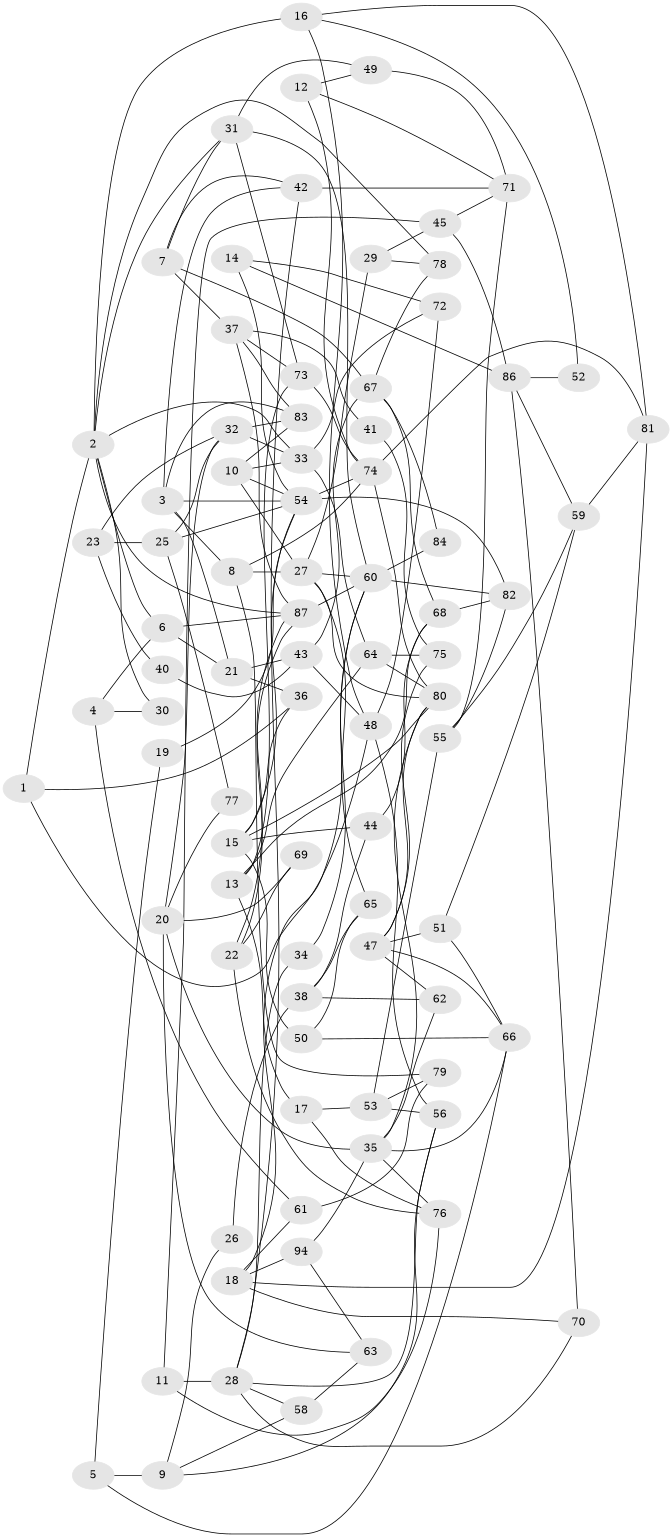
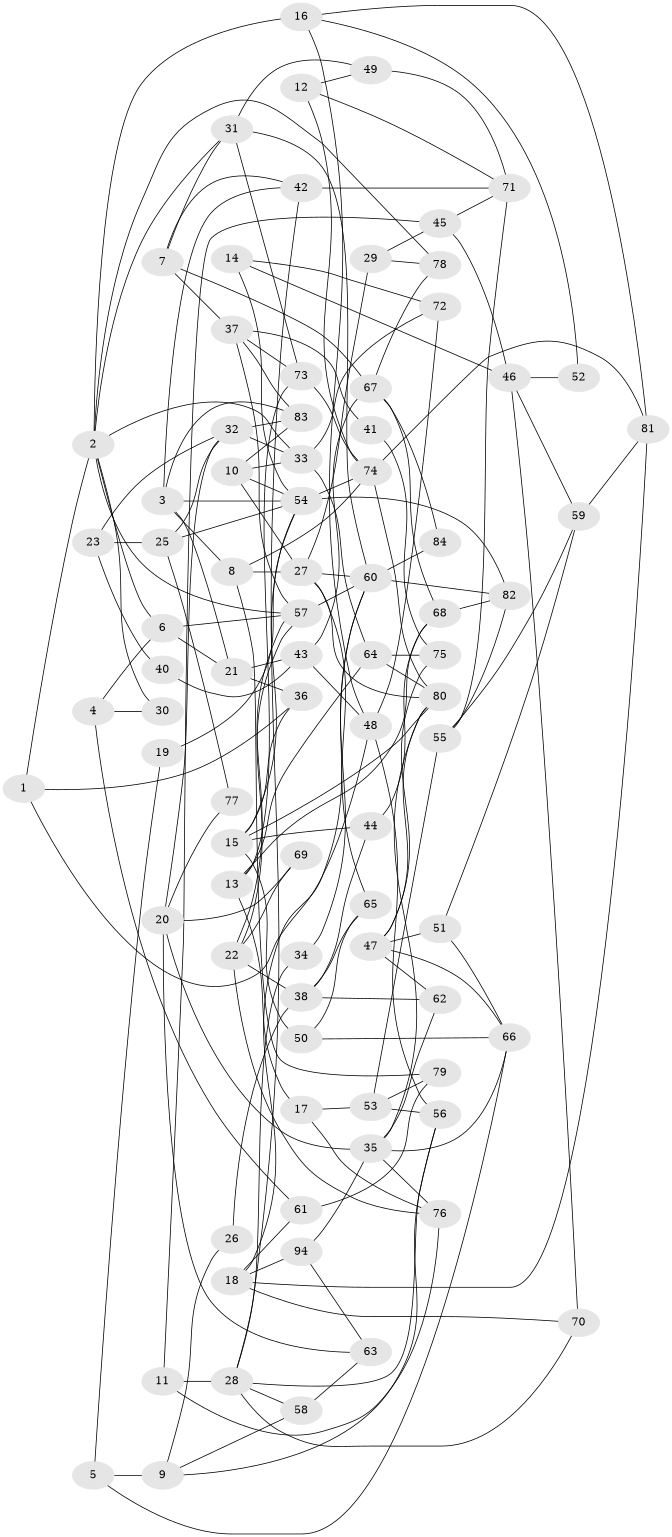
(510, 378) -> (510, 378)
(301, 614) -> (301, 614)
none -> (273, 981)
